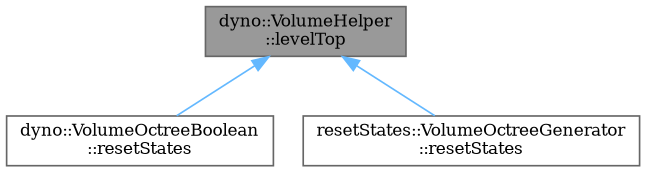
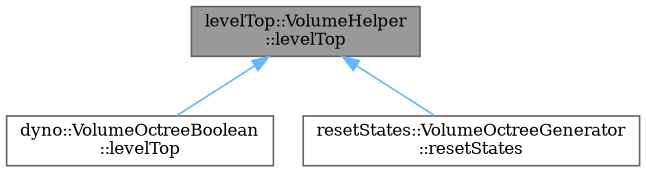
(306, 31) -> (306, 31)
(140, 141) -> (140, 141)
